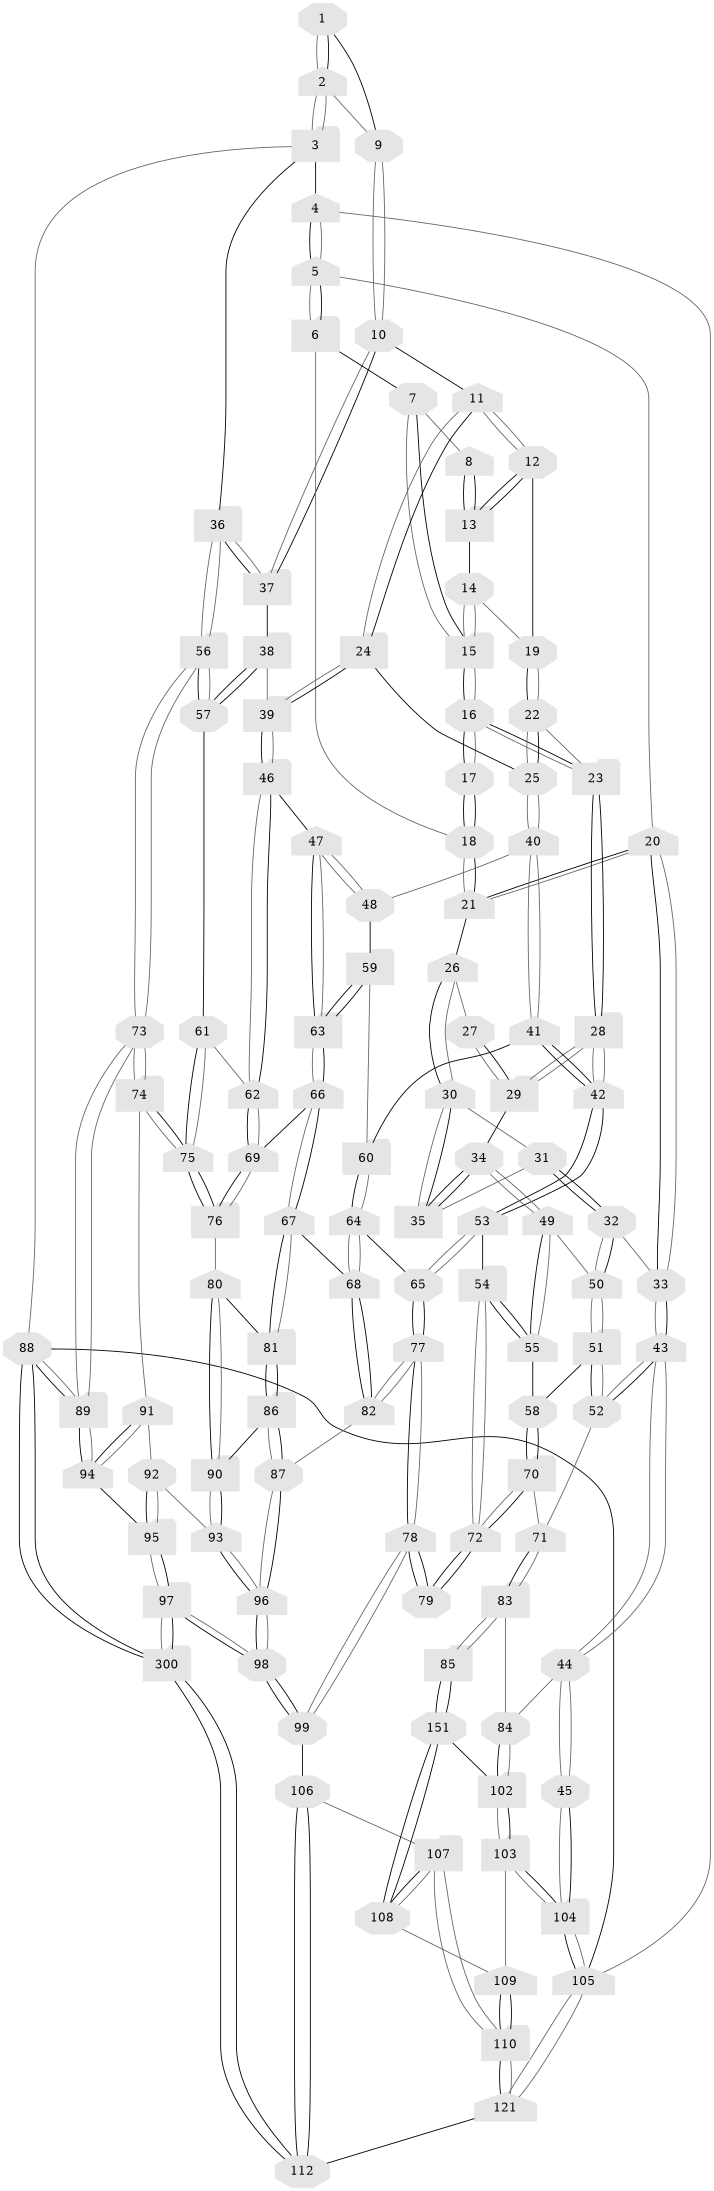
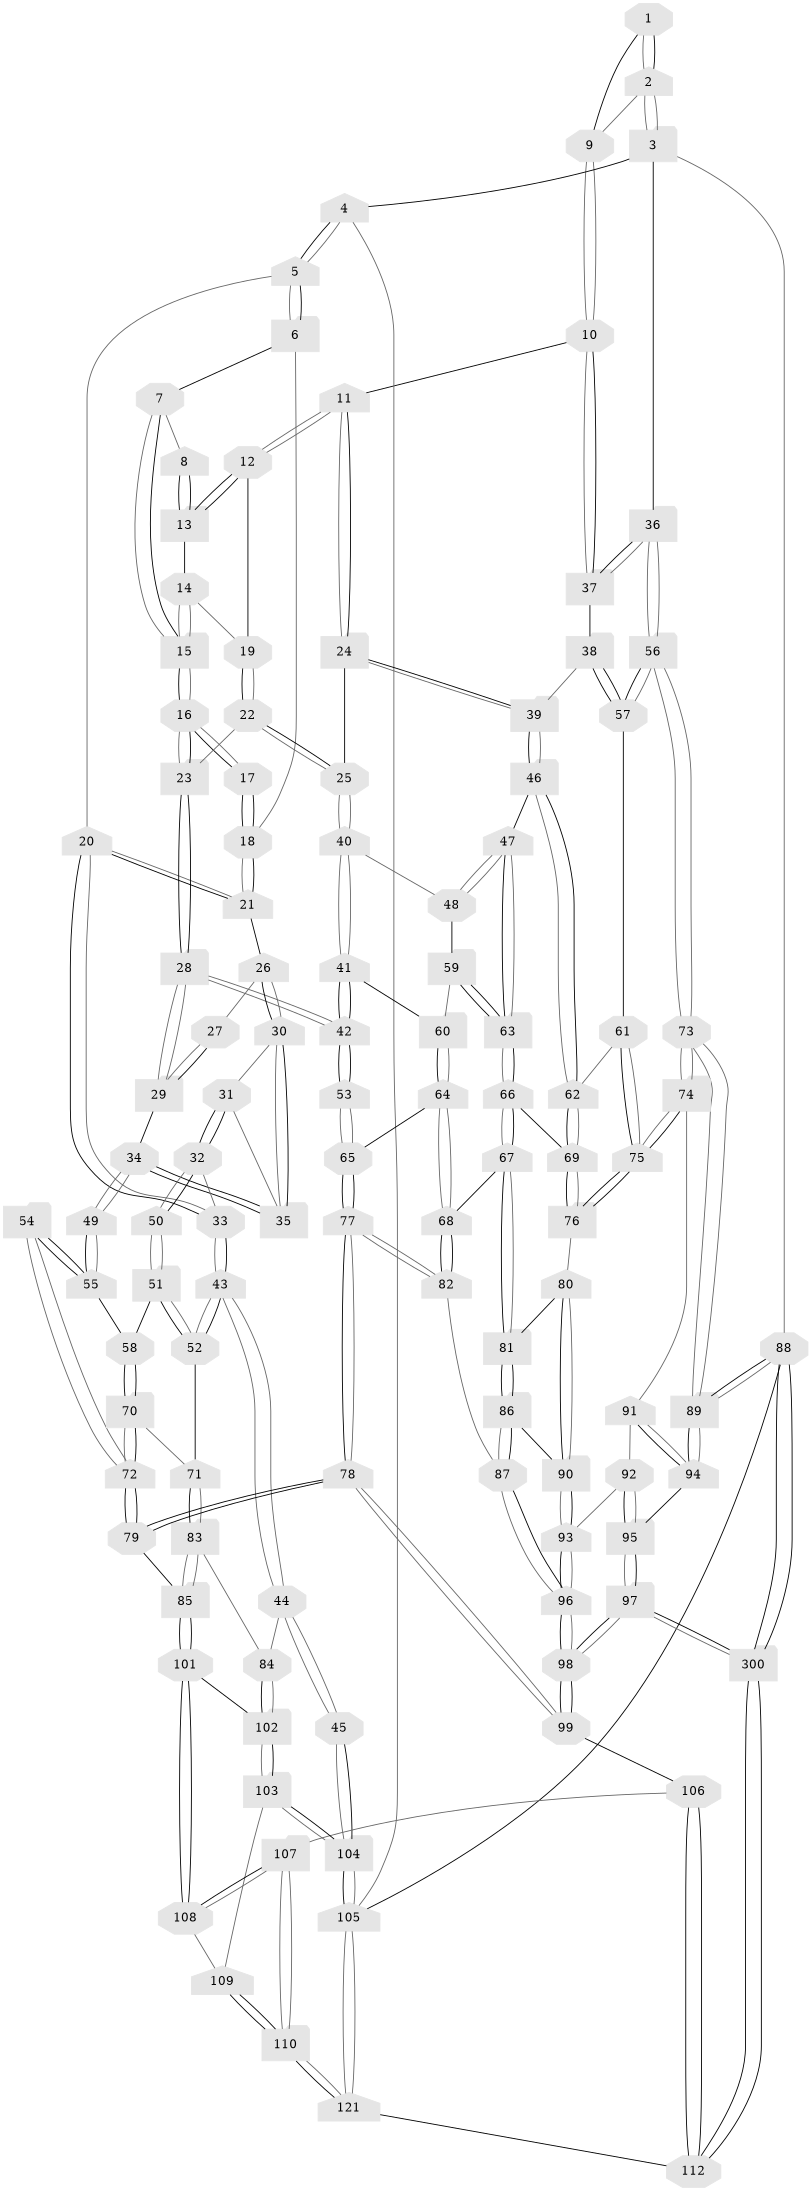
(483, 1252) -> none
(573, 1254) -> none
(570, 1477) -> (195, 1412)
none -> (158, 1569)
(439, 1728) -> (186, 1665)
